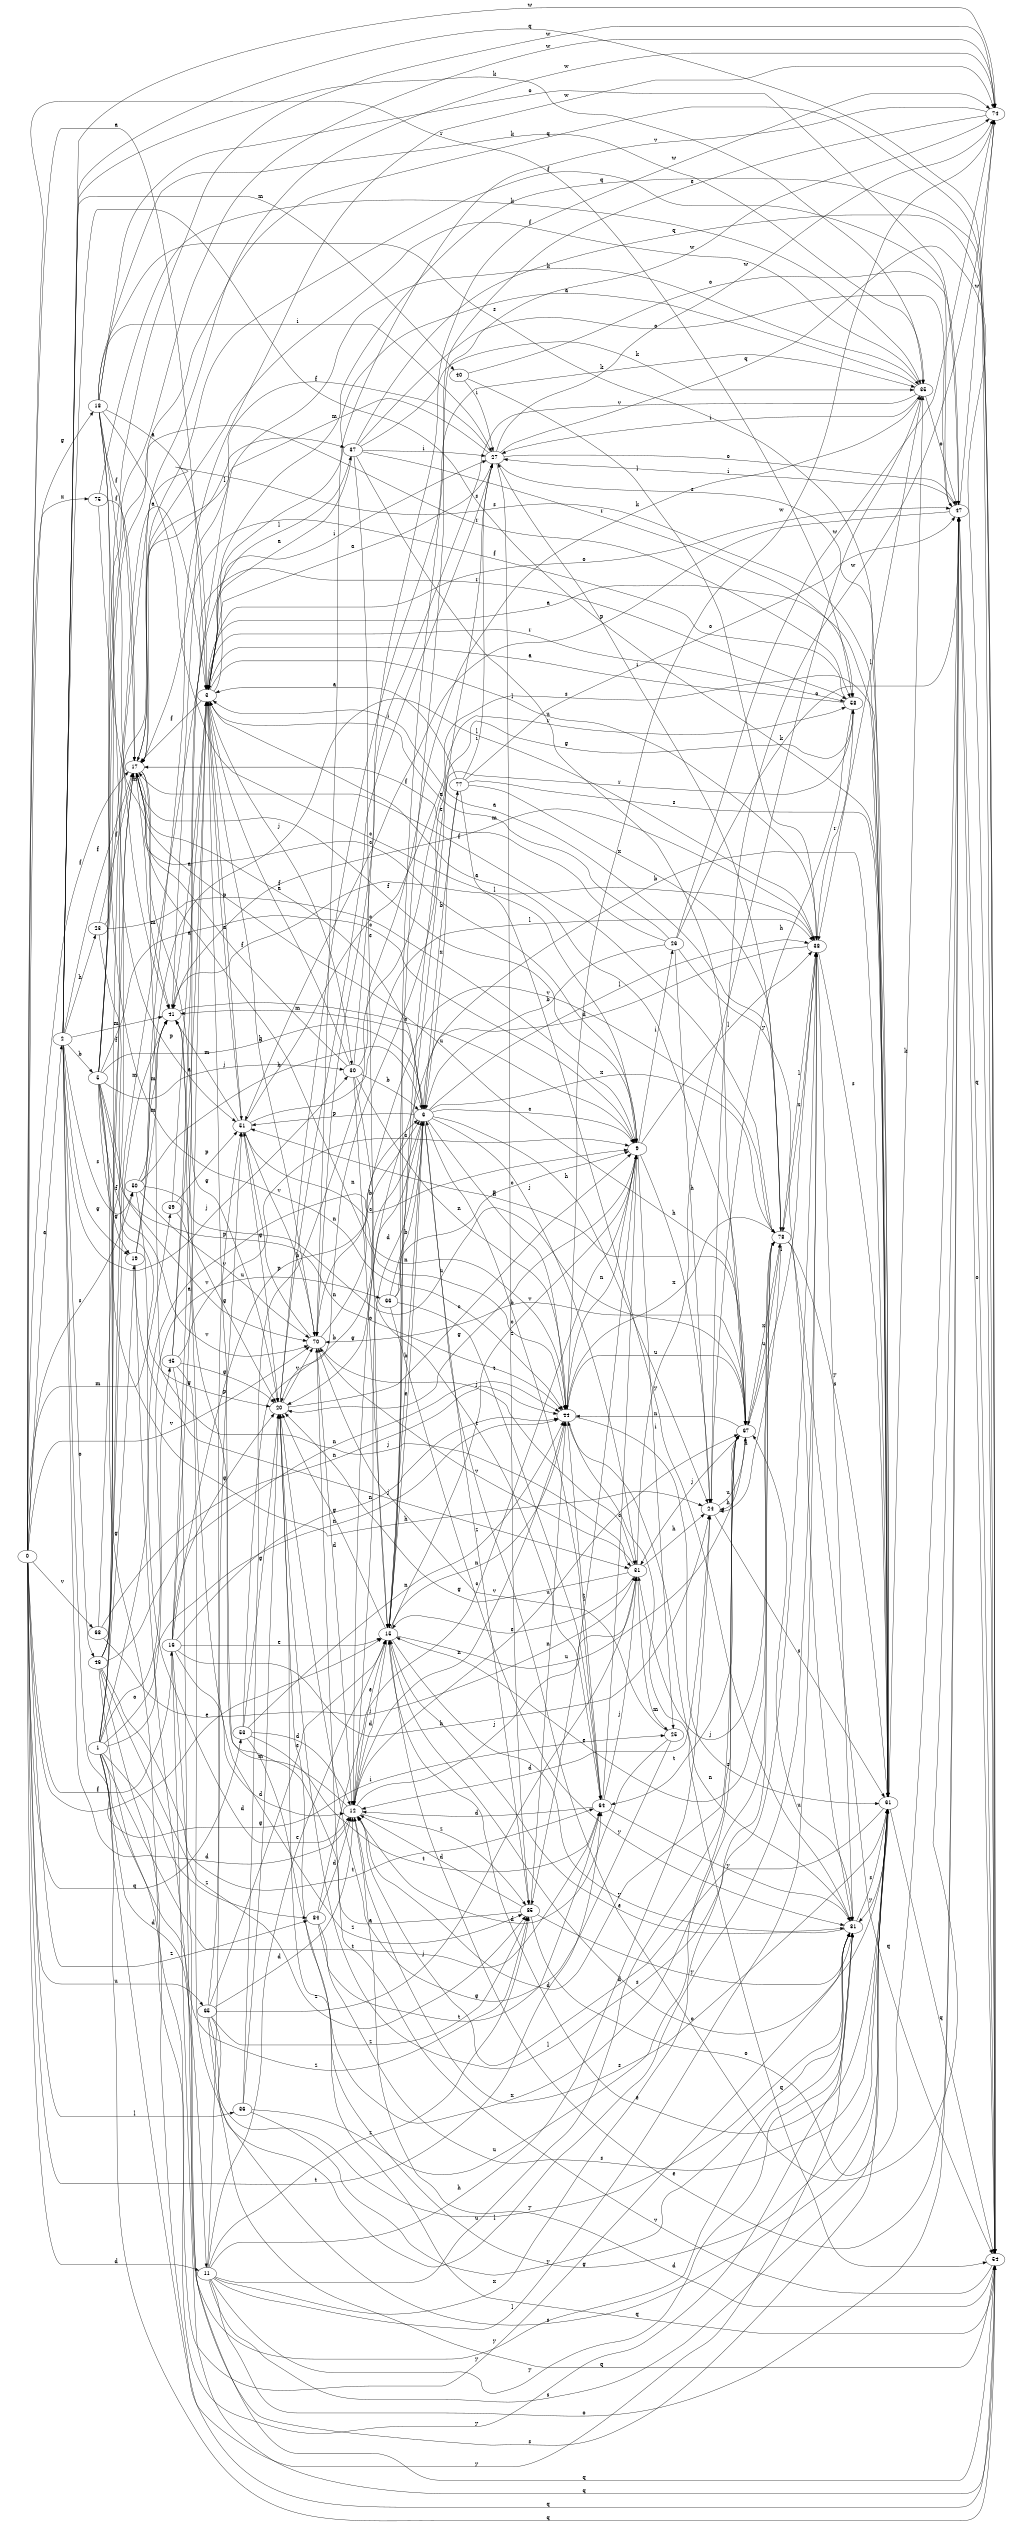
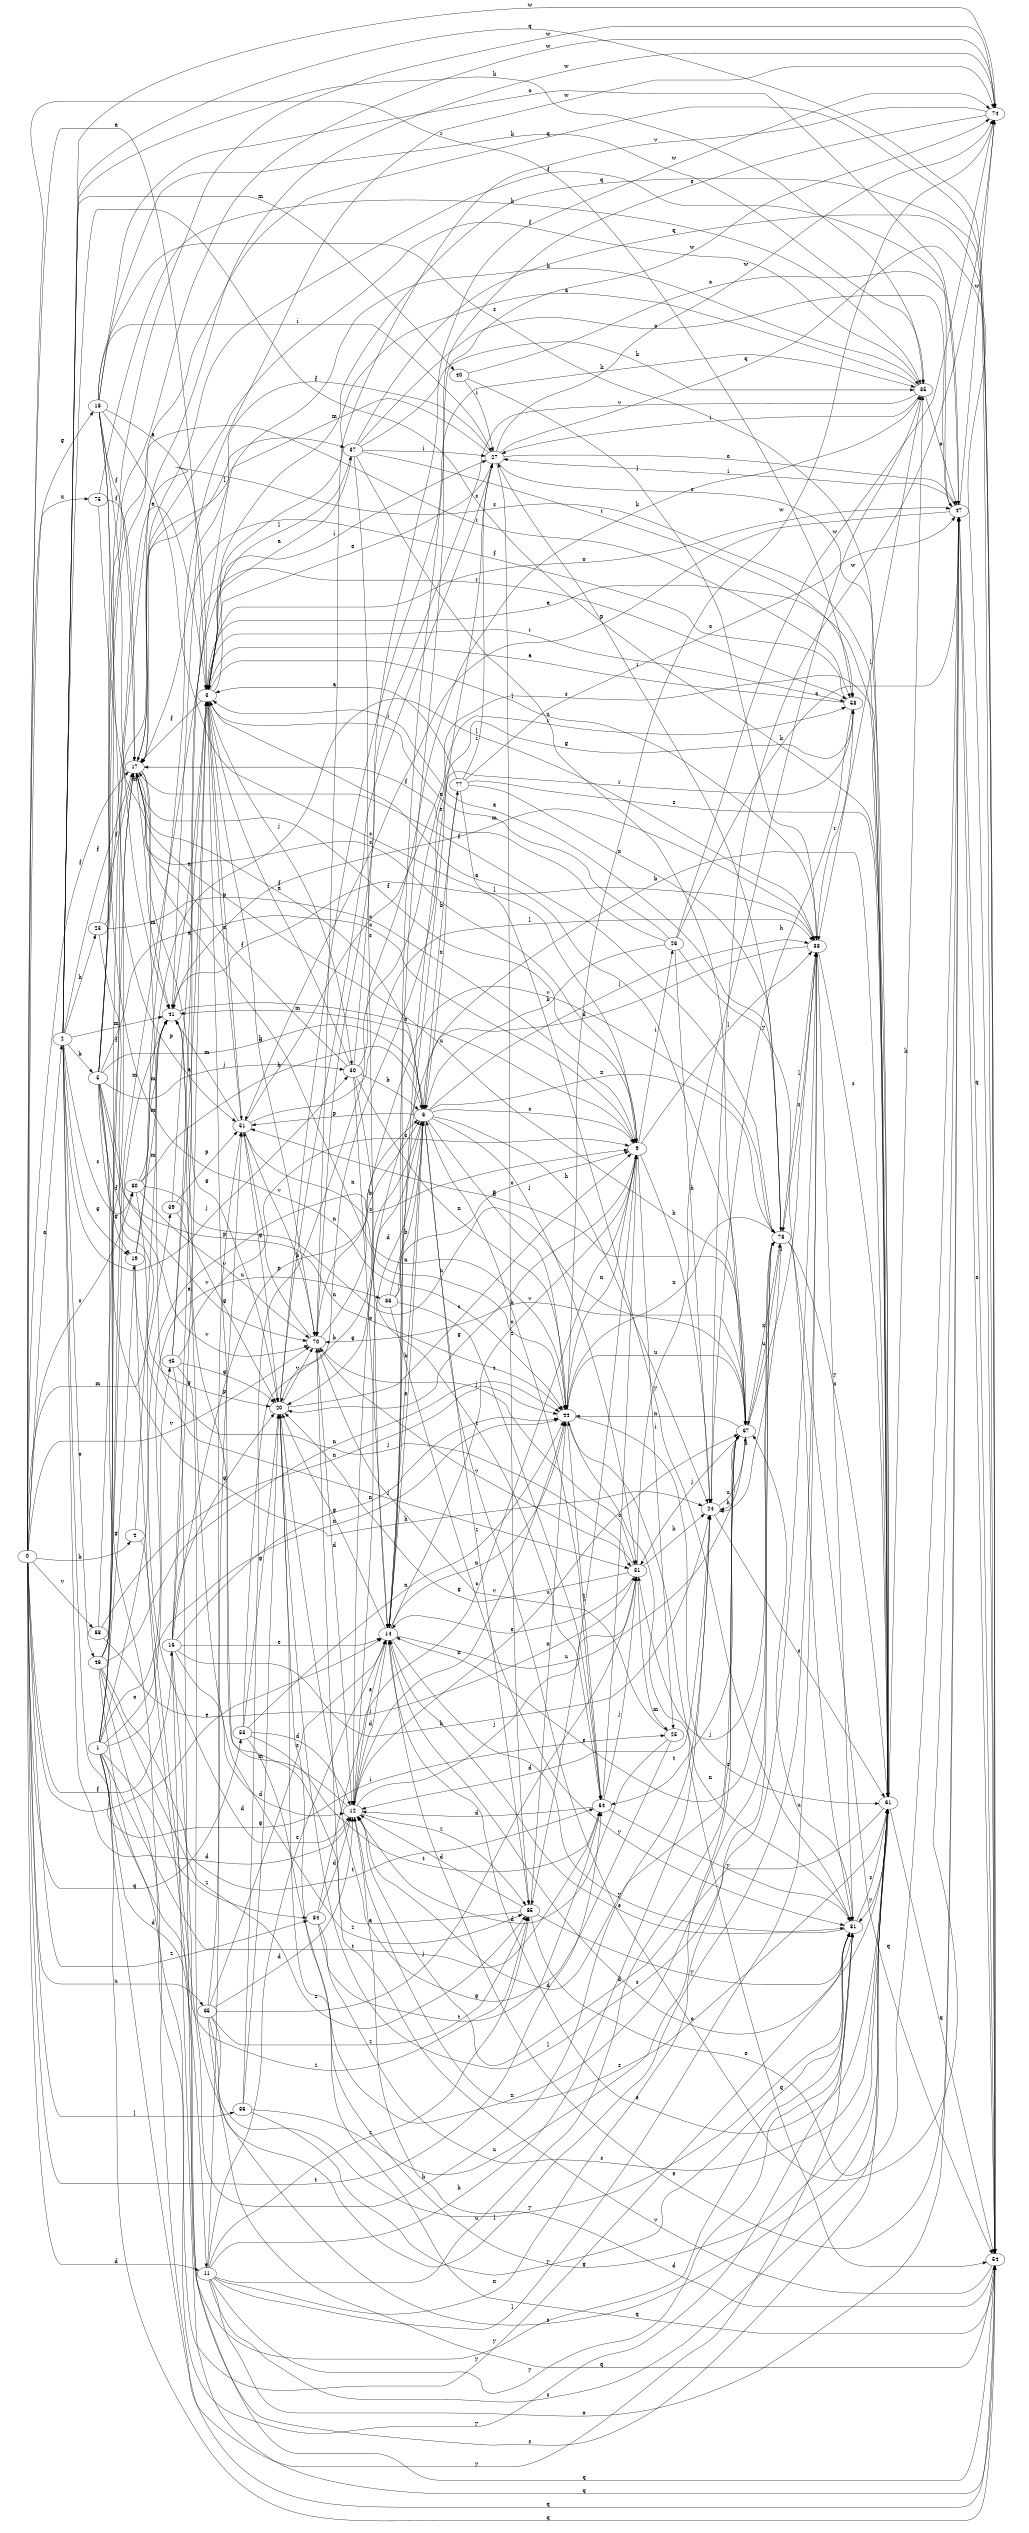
(135, 1186) -> (135, 1186)
none -> (135, 1536)
(388, 1634) -> (388, 1634)
